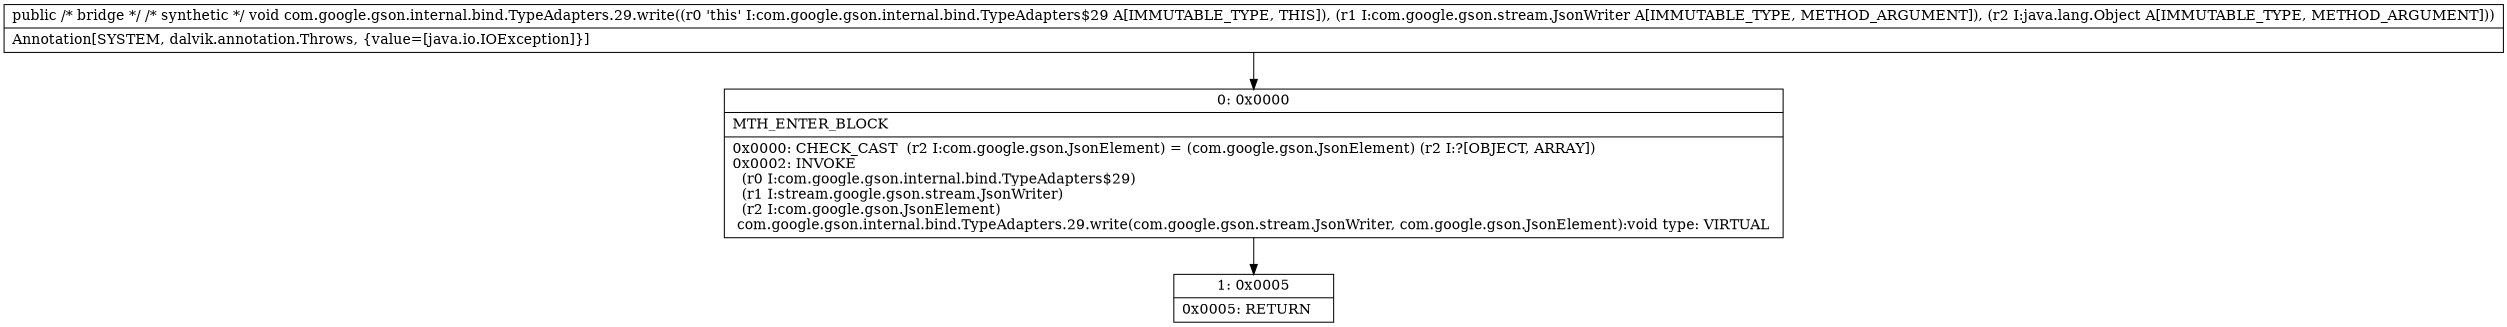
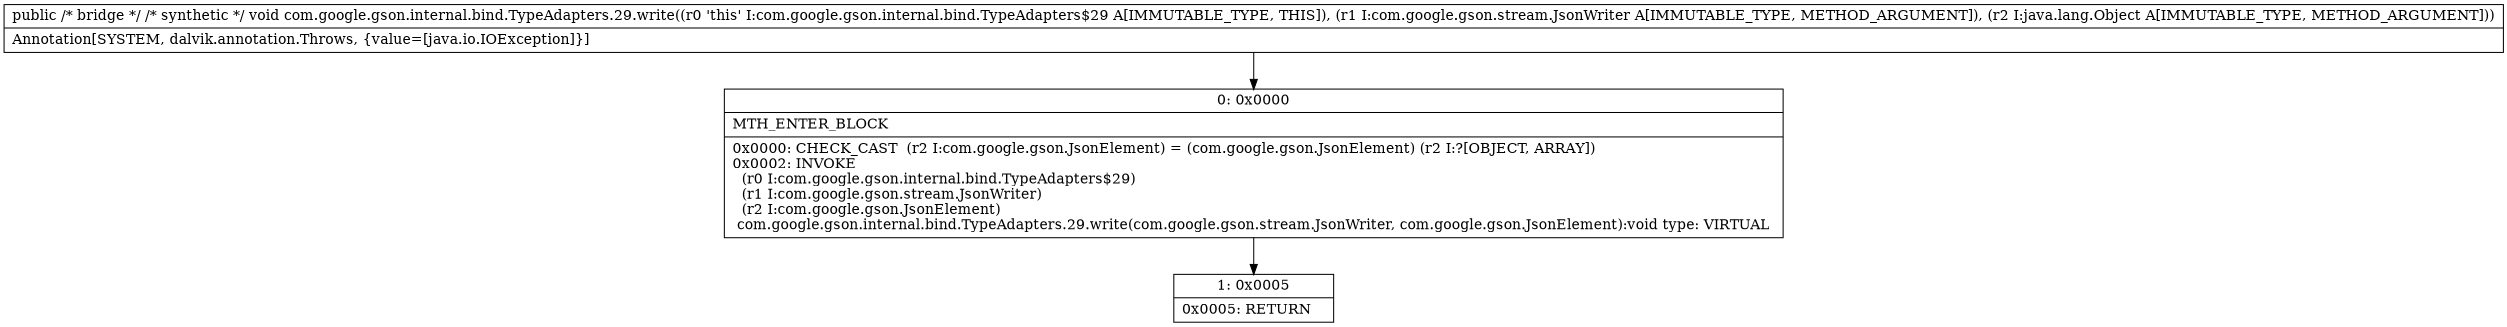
(898, 194) -> (887, 194)
